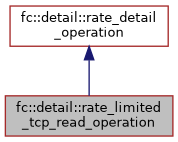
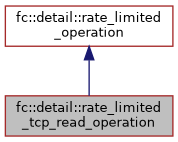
(89, 26) -> (89, 26)
